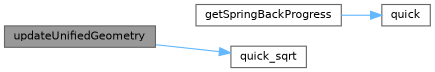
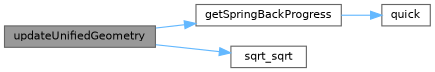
none -> (170, 26)
(269, 57) -> (269, 57)
